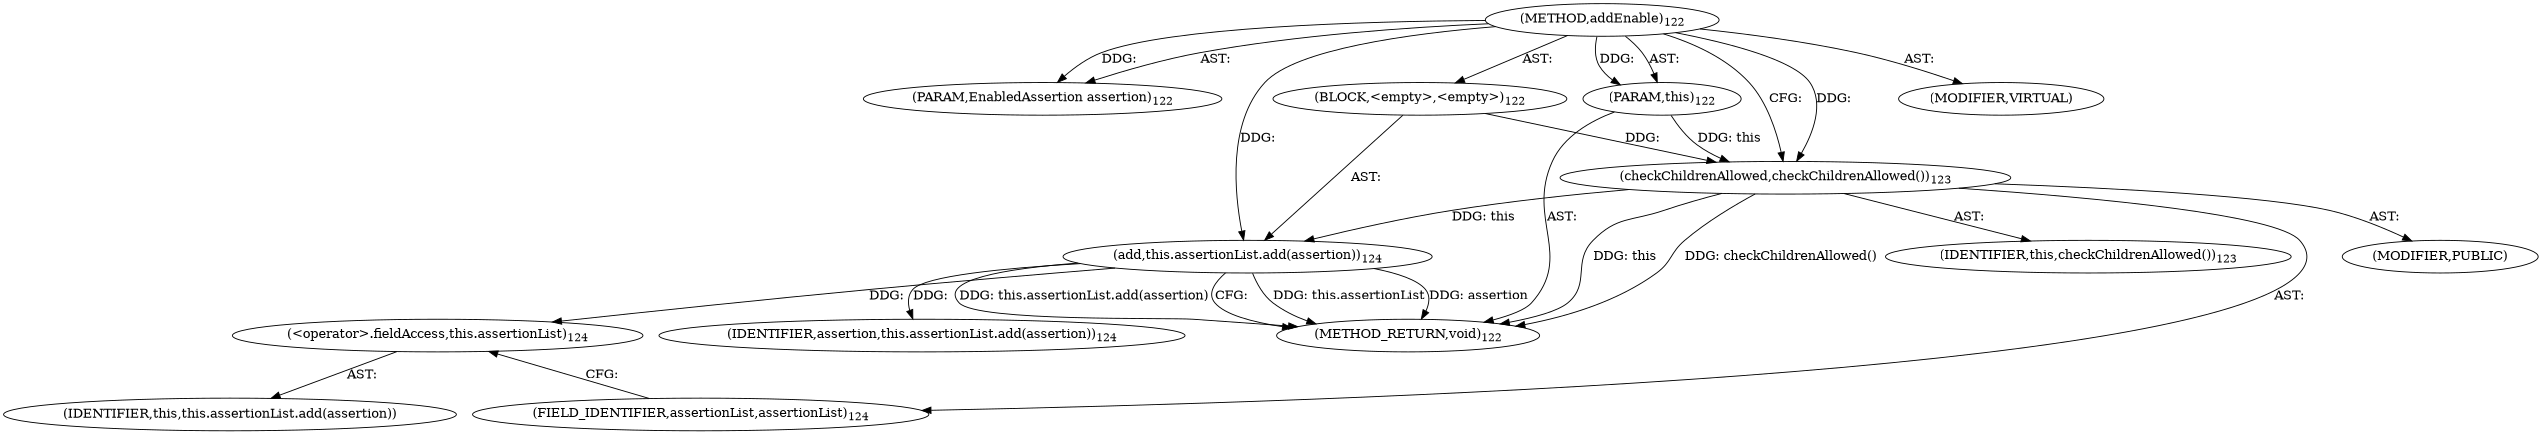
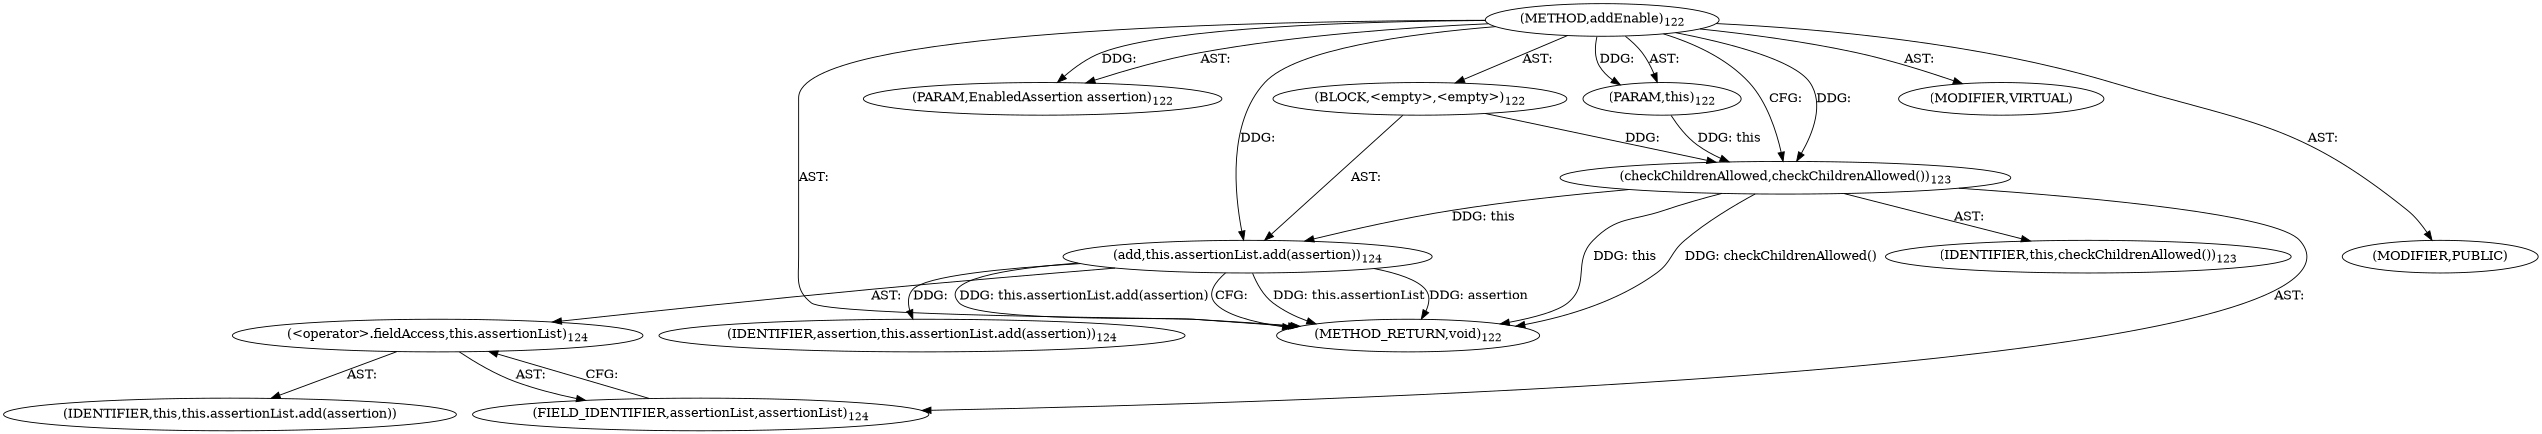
(2202, 195) -> (2090, 76)
(1545, 215) -> (803, 93)
(888, 296) -> (888, 296)
none -> (515, 382)
